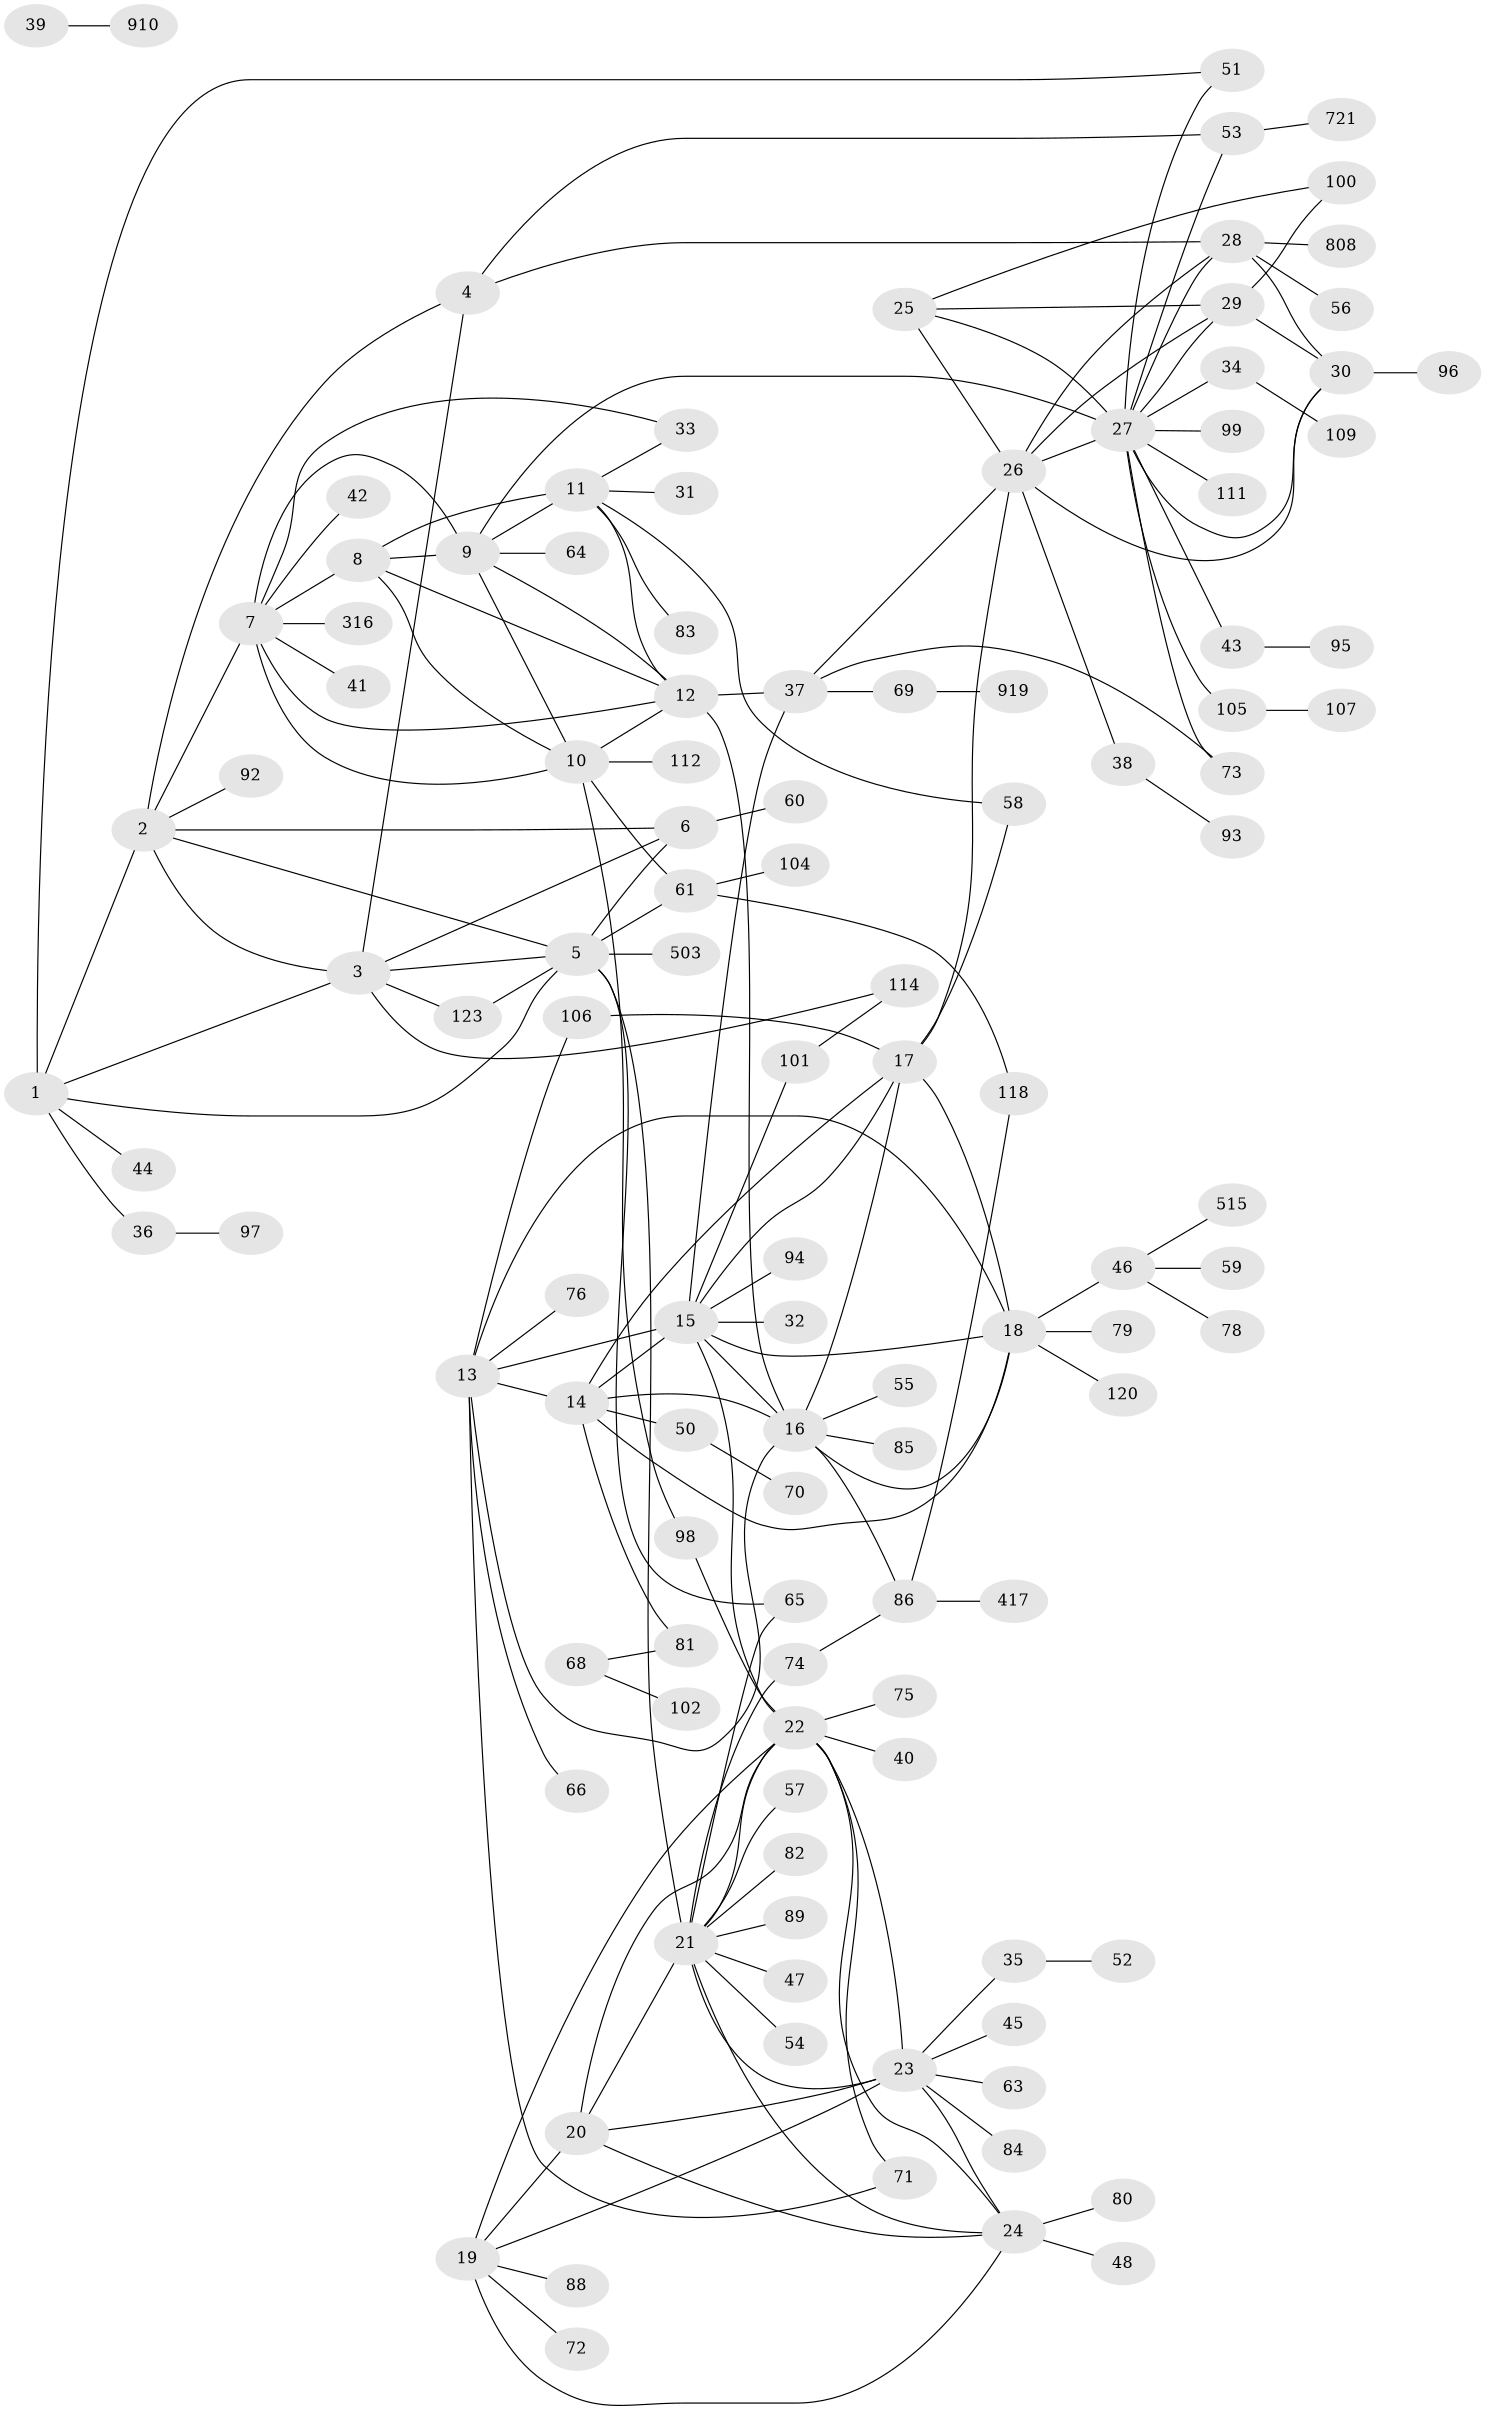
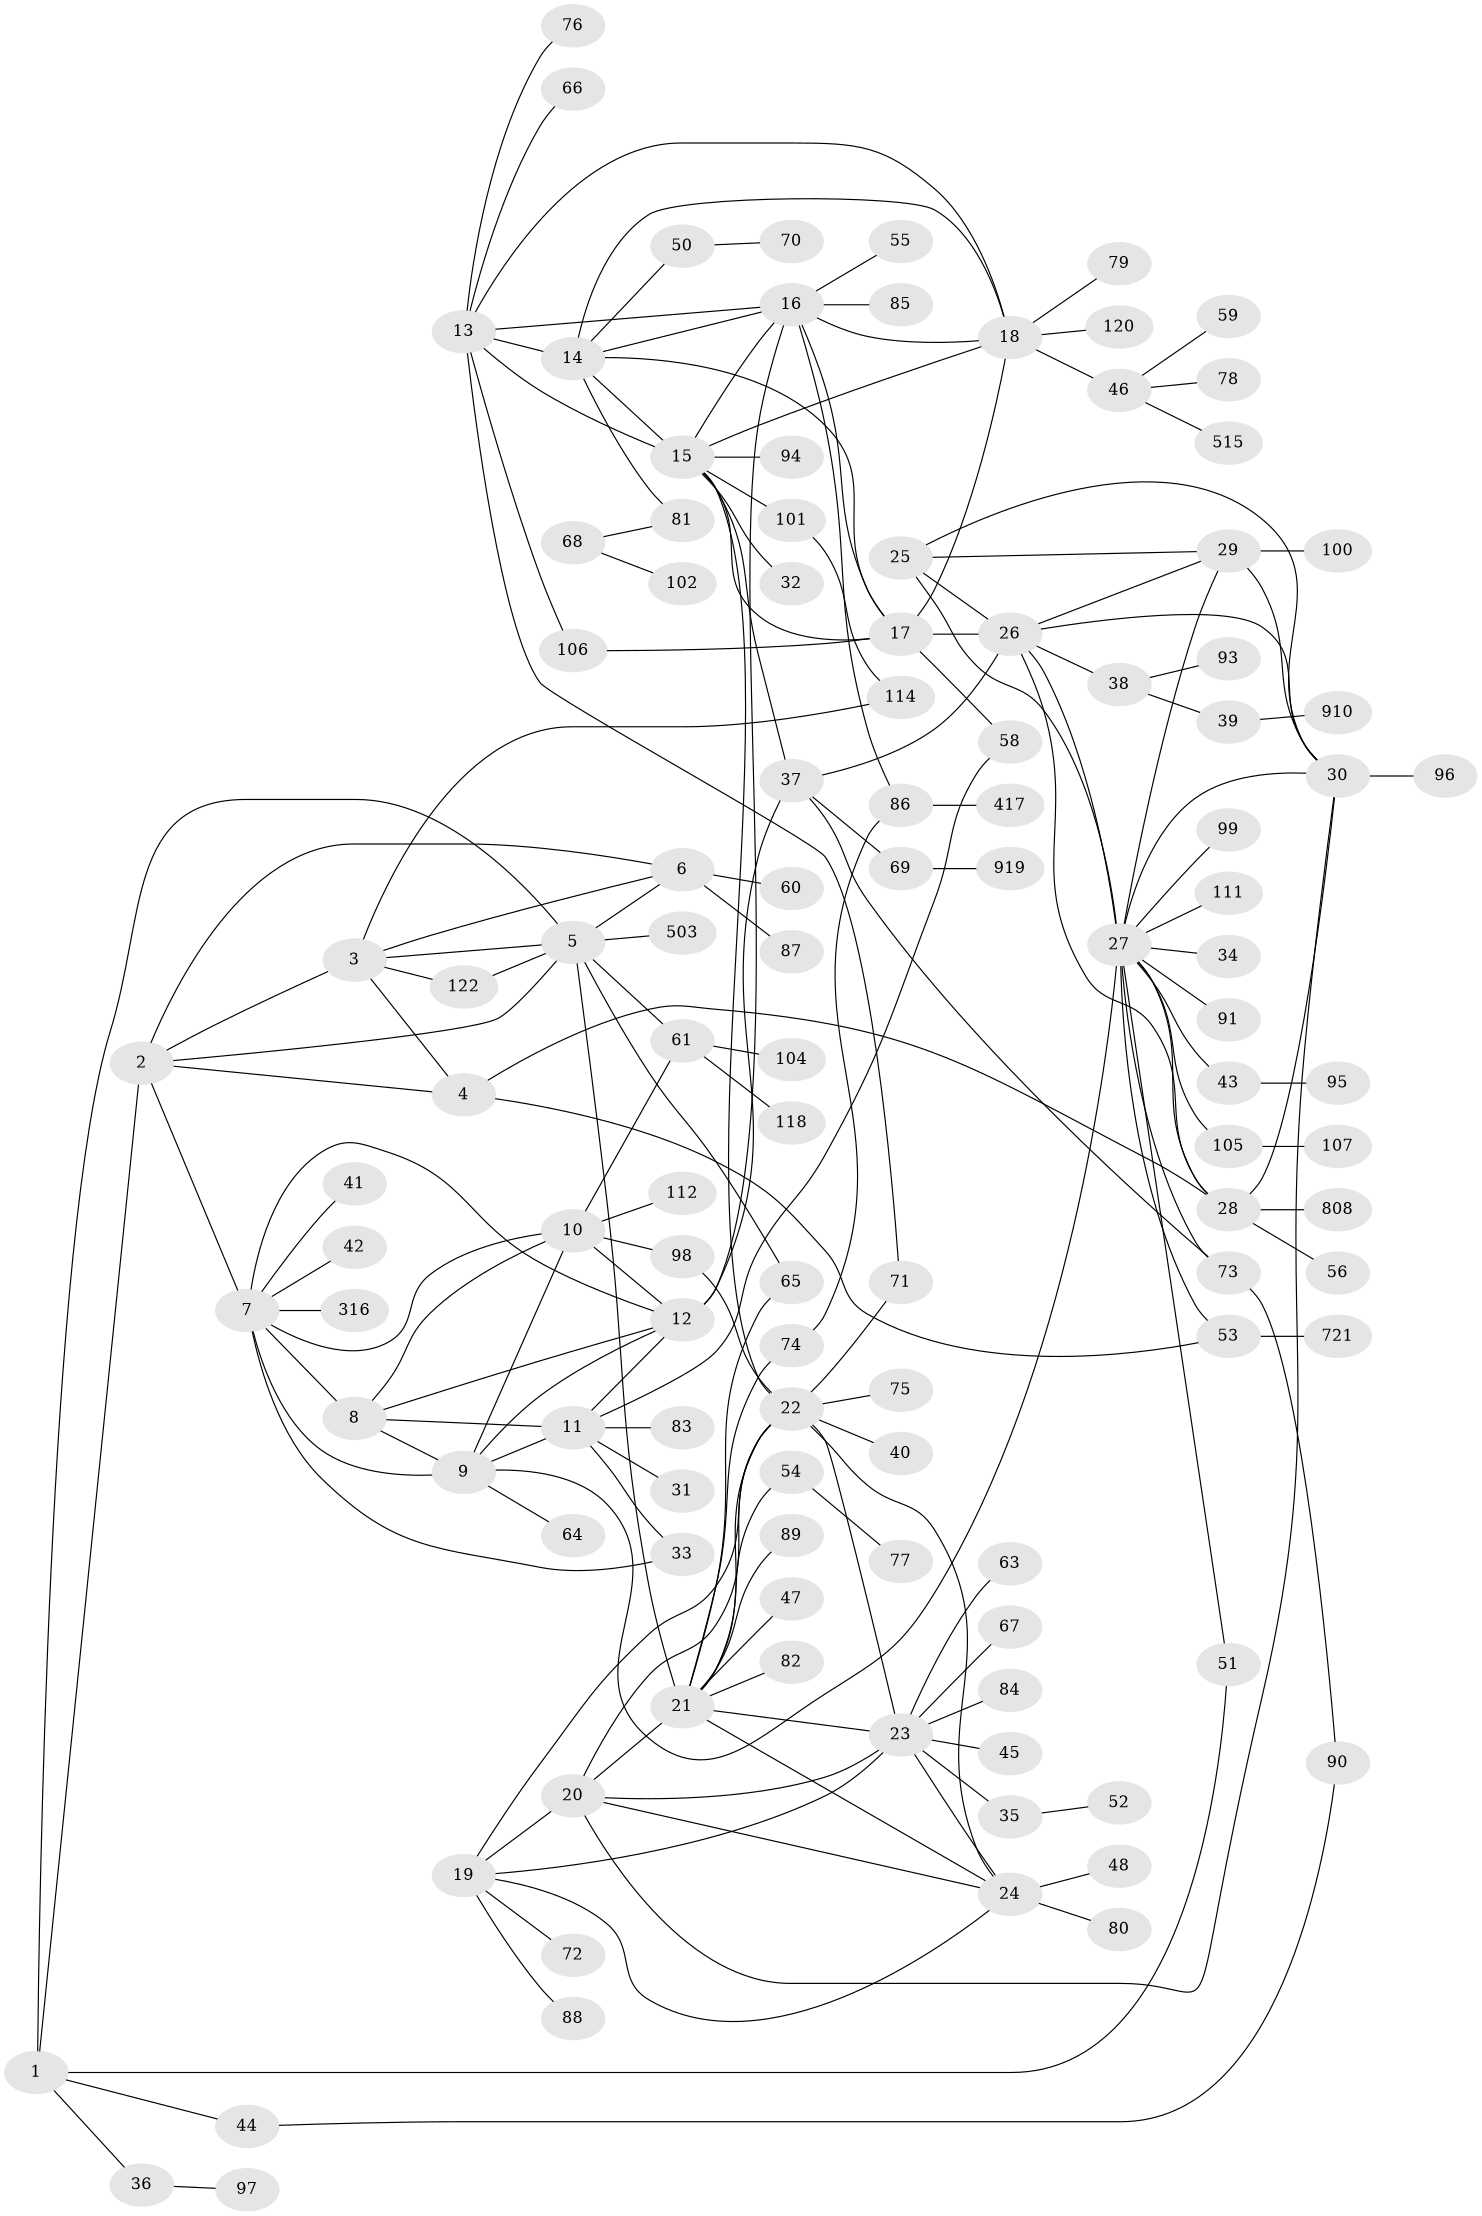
(1118, 234) -> (1221, 495)
(1342, 436) -> none
none -> (1181, 706)
(251, 776) -> none
none -> (792, 952)
(468, 1017) -> (464, 987)
none -> (1229, 1020)
(197, 1033) -> none
(966, 1349) -> none
none -> (901, 1561)
none -> (1010, 1627)
none -> (1254, 1736)
none -> (1338, 1763)
(795, 1791) -> none
